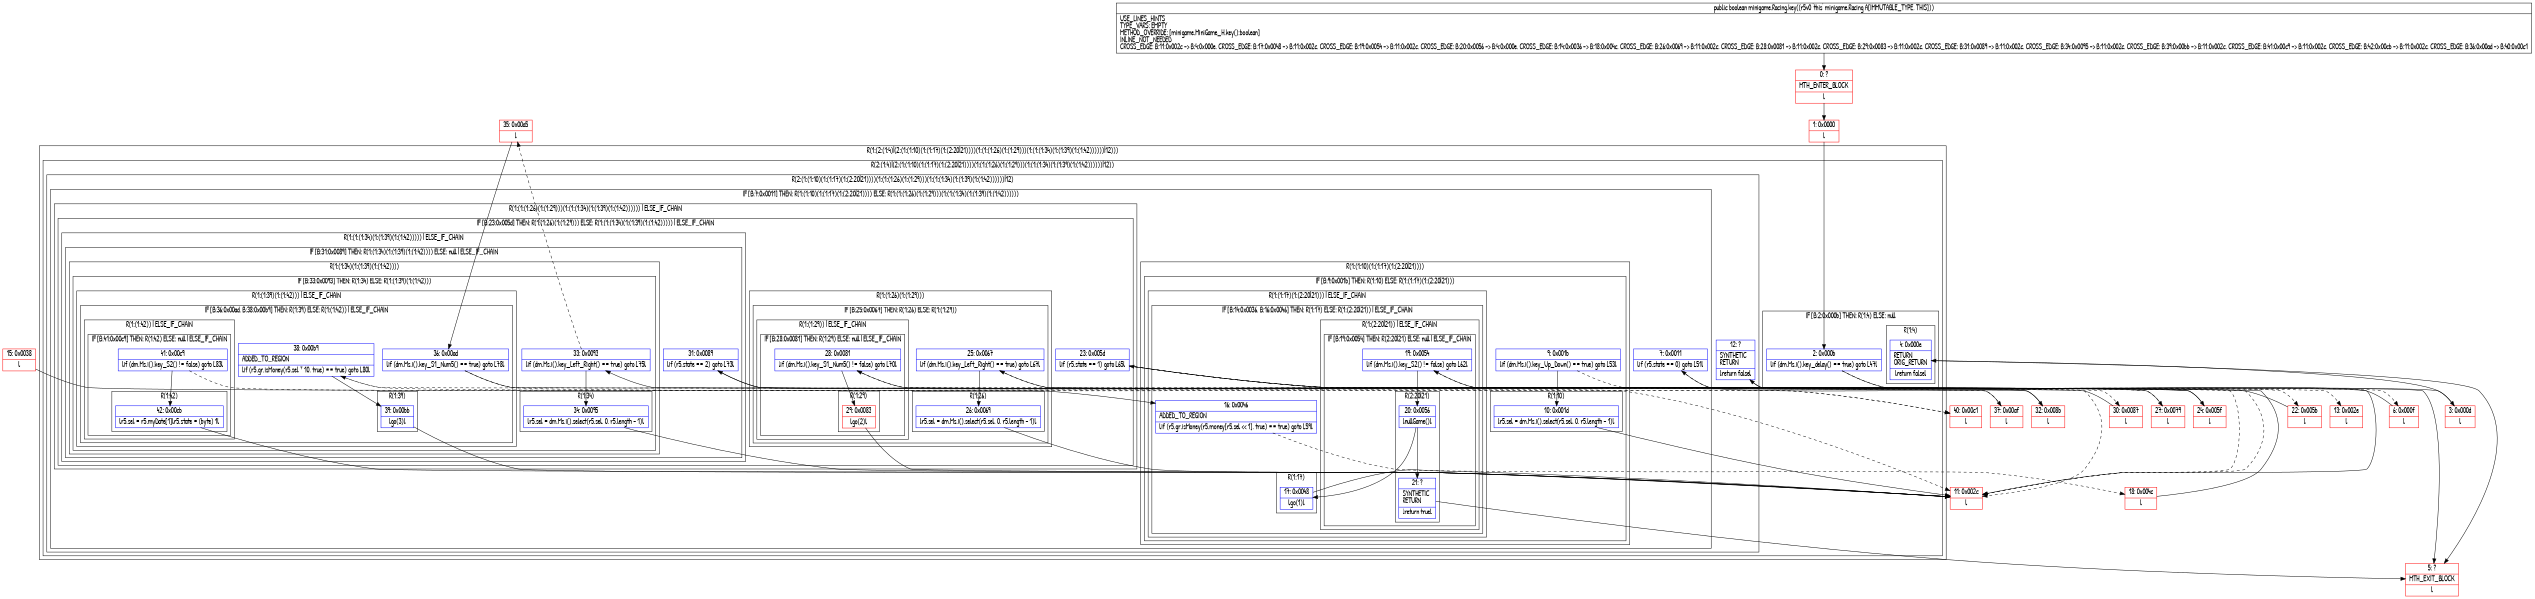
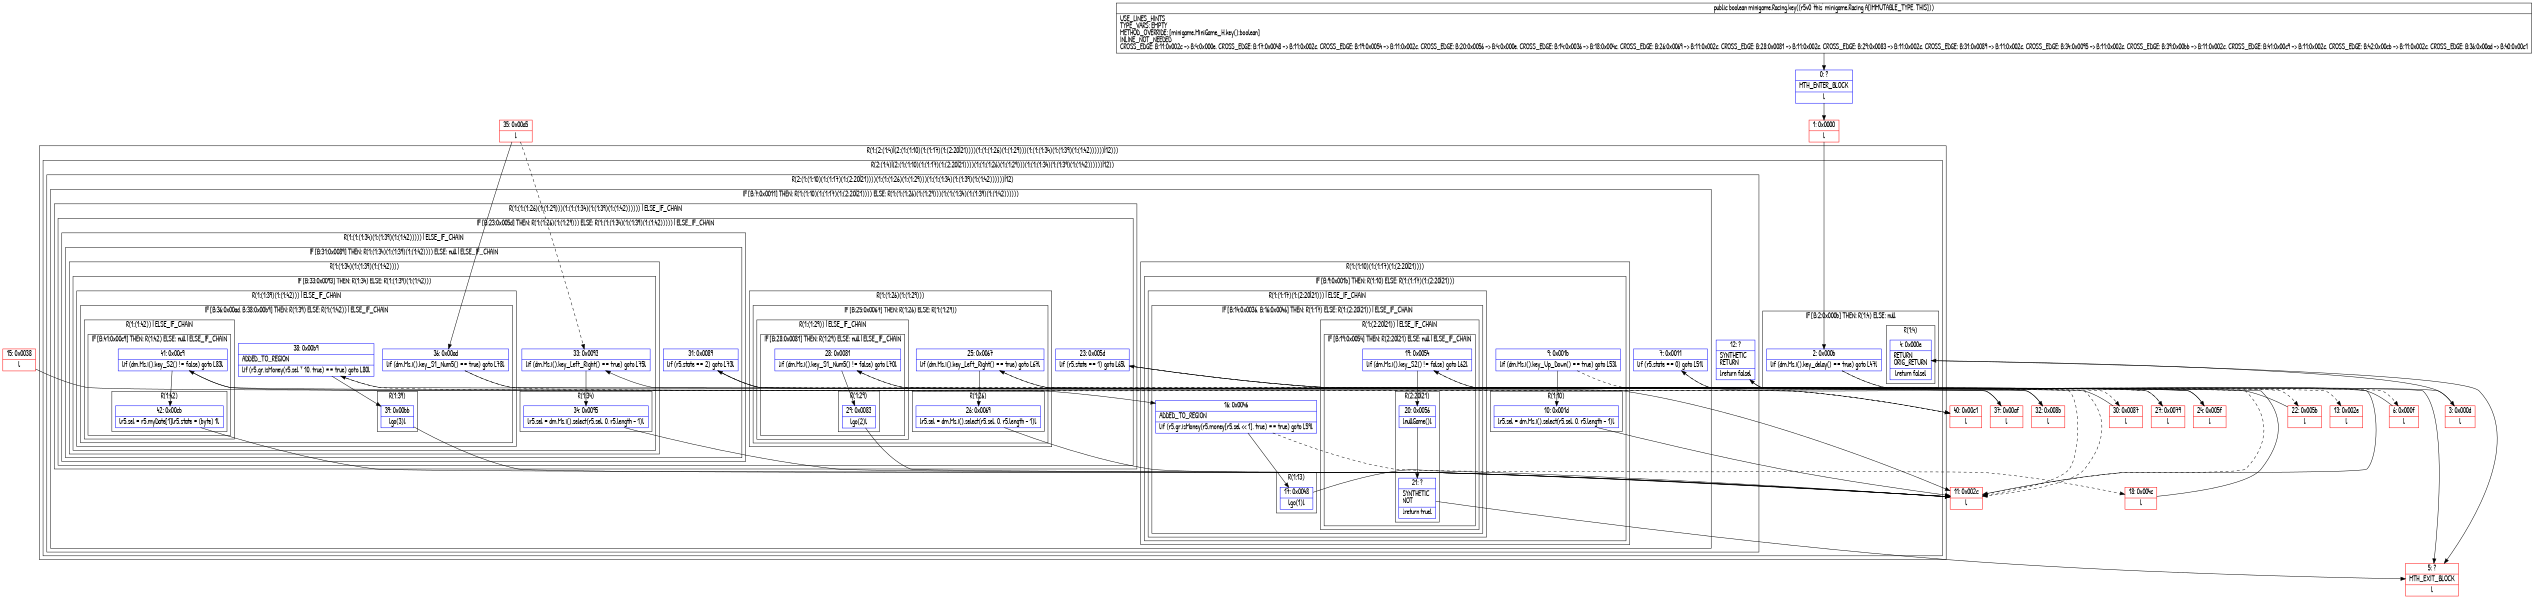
(1824, 87) -> (1824, 87)
(550, 253) -> (553, 243)
(1176, 388) -> (1176, 388)
(1842, 388) -> (1476, 388)
none -> (1071, 390)
(1073, 390) -> (1073, 390)
(859, 417) -> (859, 417)
(1297, 478) -> (1297, 478)
(1381, 480) -> (1267, 458)
(1412, 501) -> (1408, 501)
